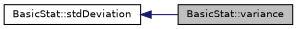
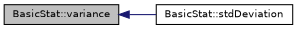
(165, 15) -> (143, 15)
